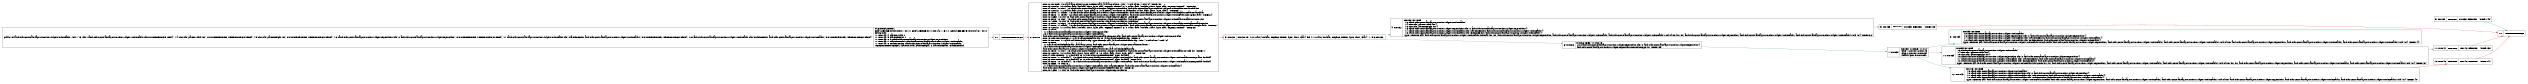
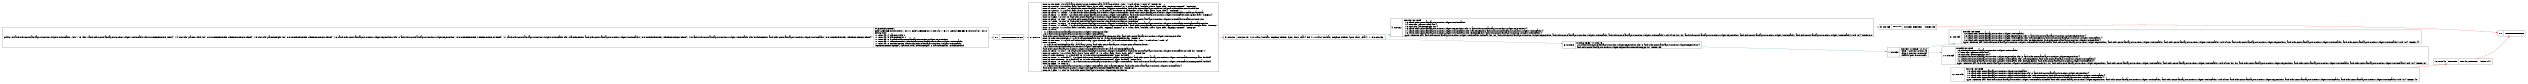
(2463, 19) -> none
(2463, 48) -> none
(1933, 64) -> none
